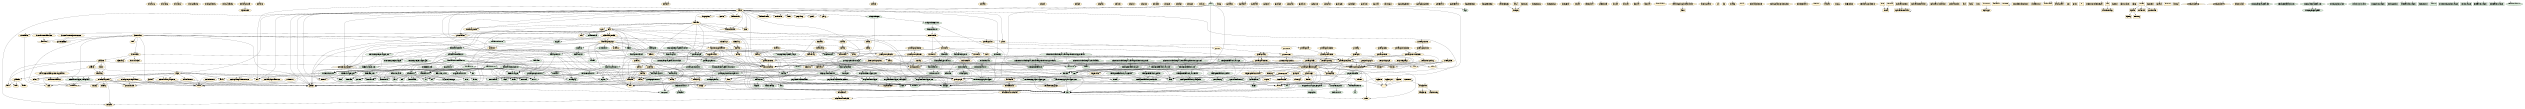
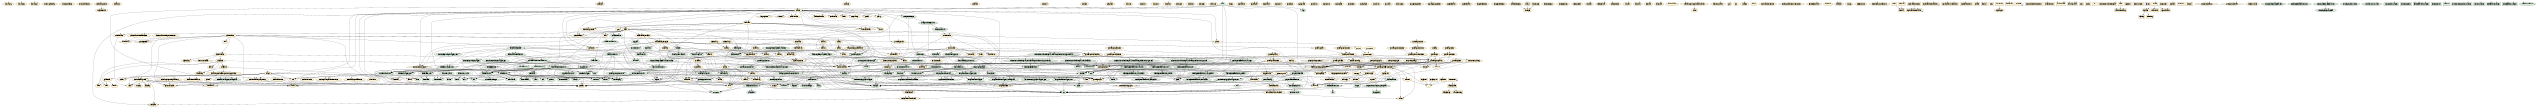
(1964, 4) -> (1977, 4)
(135, 61) -> (203, 61)
(514, 80) -> none
